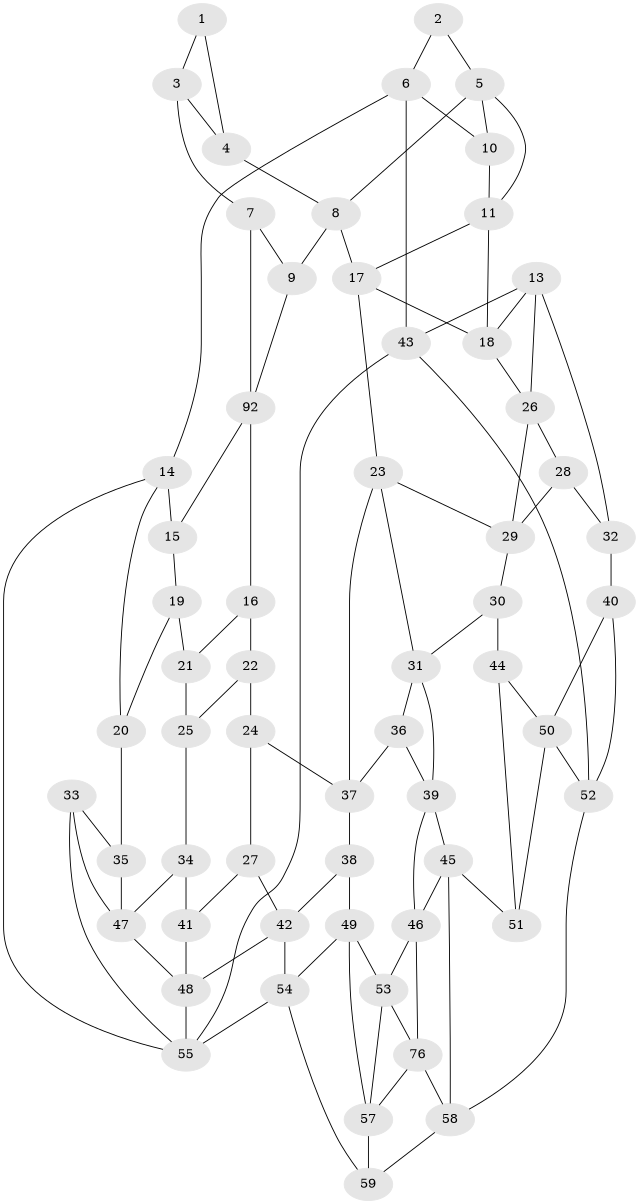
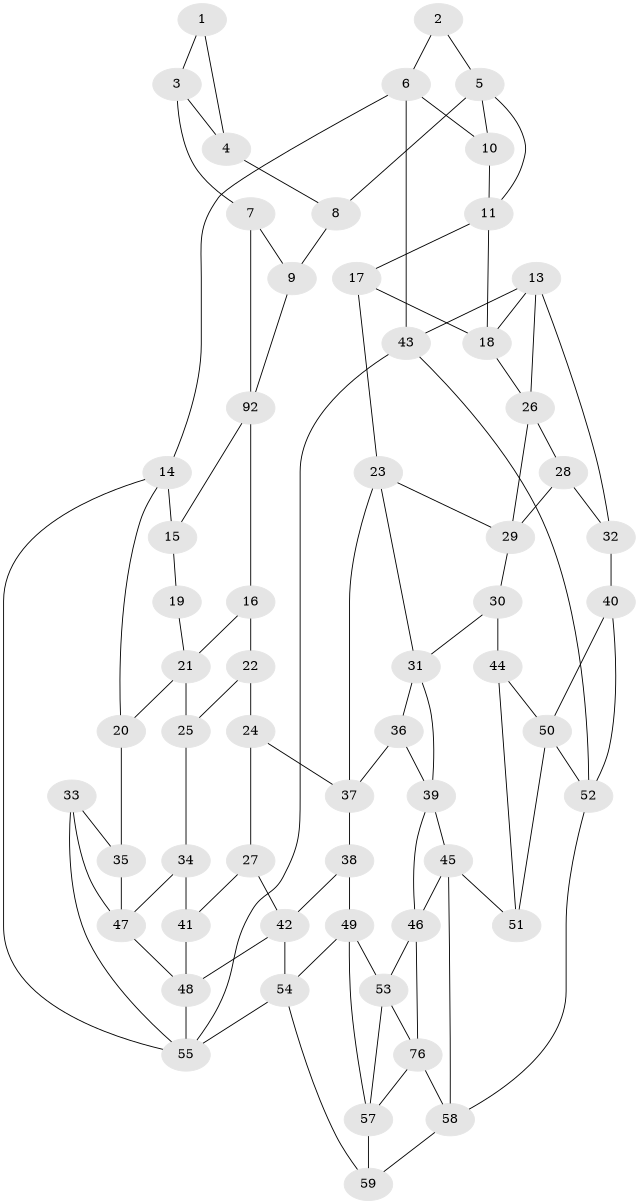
(346, 246) -> none
(147, 666) -> (154, 699)
